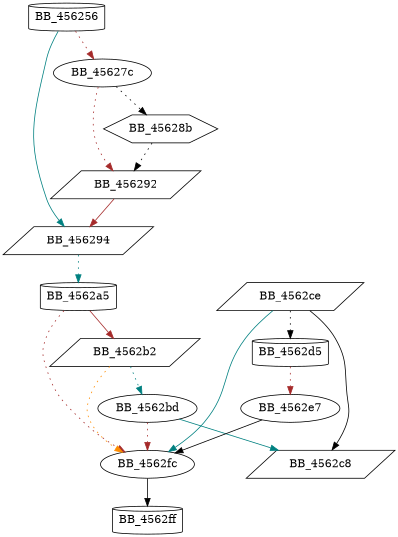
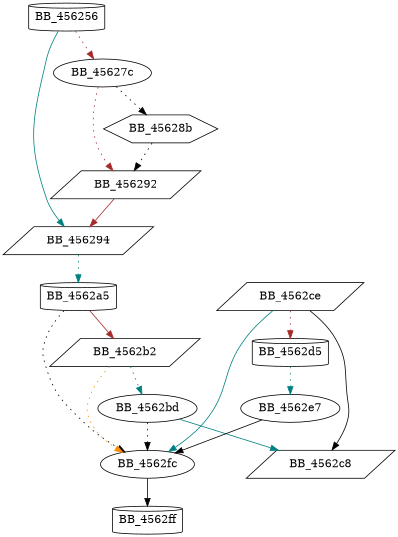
(290, 321) -> (290, 321)
(290, 377) -> (290, 377)
(55, 389) -> (55, 389)
(147, 433) -> (147, 433)
